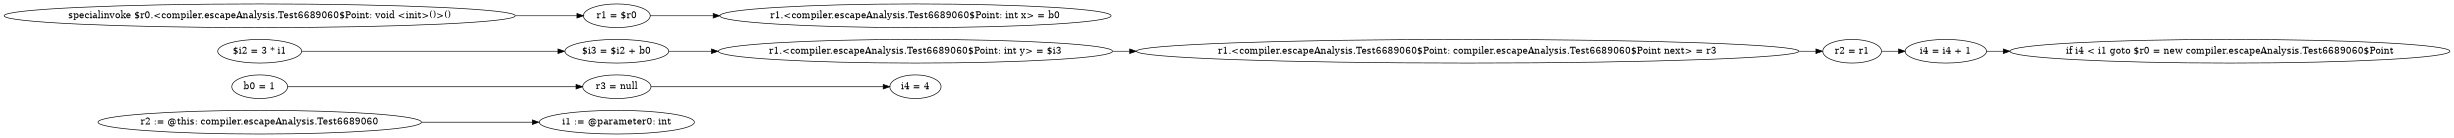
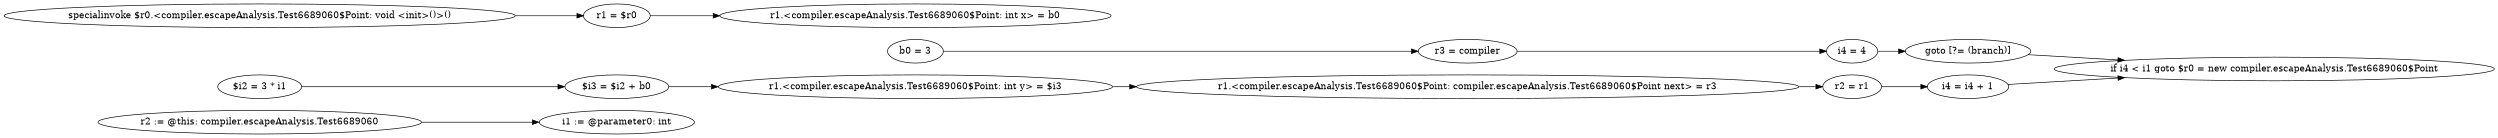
none -> (1968, 51)
(260, 87) -> (915, 51)
(617, 87) -> (1468, 51)
